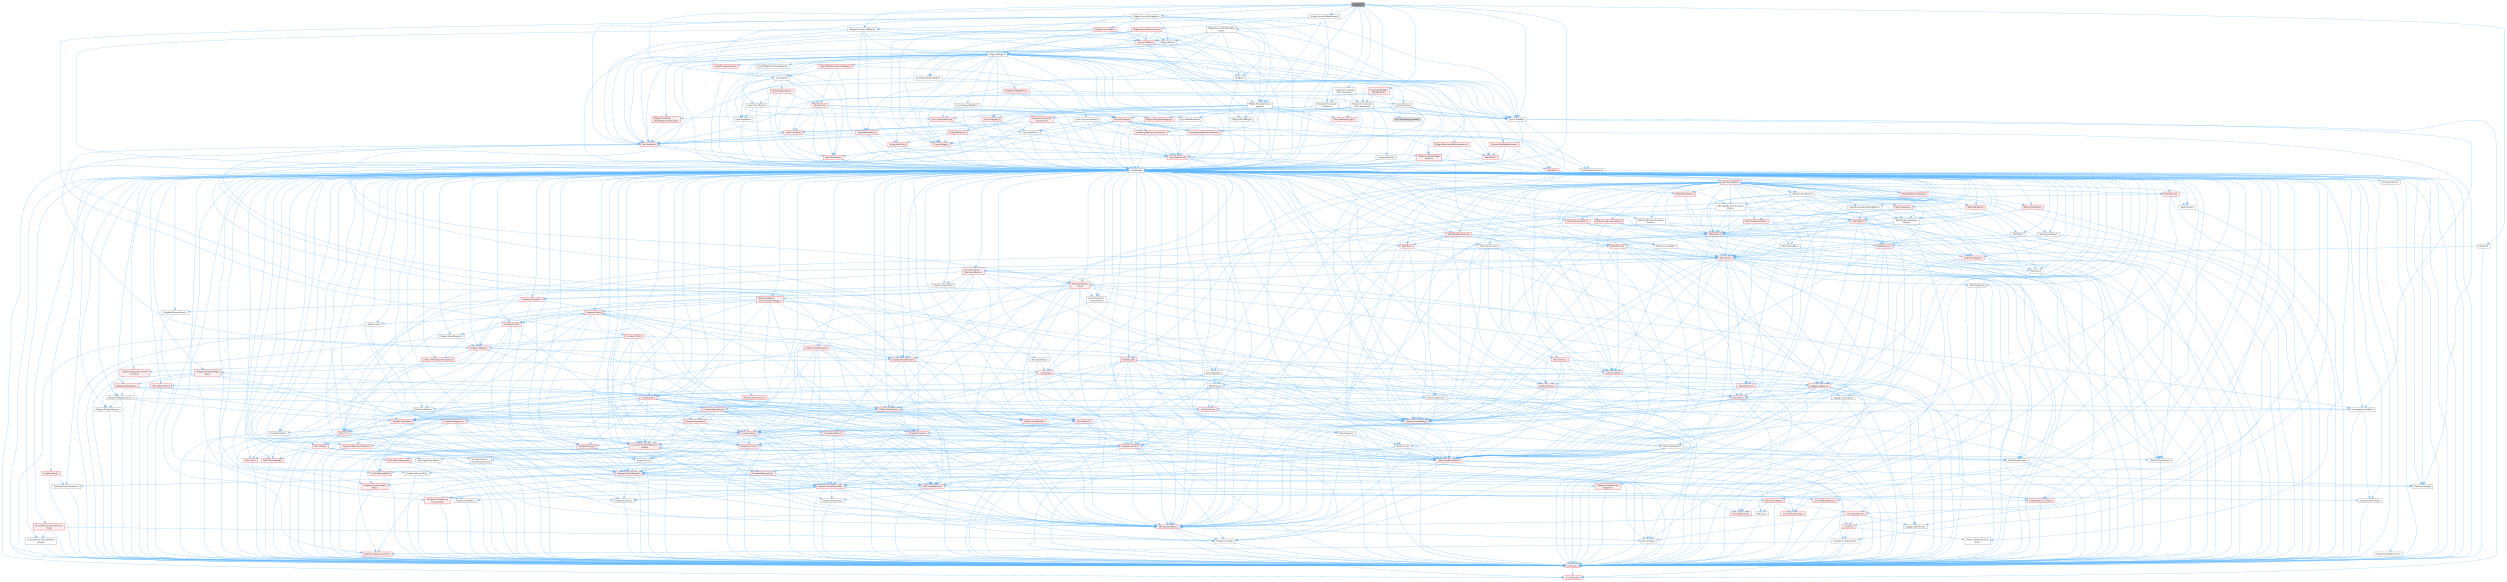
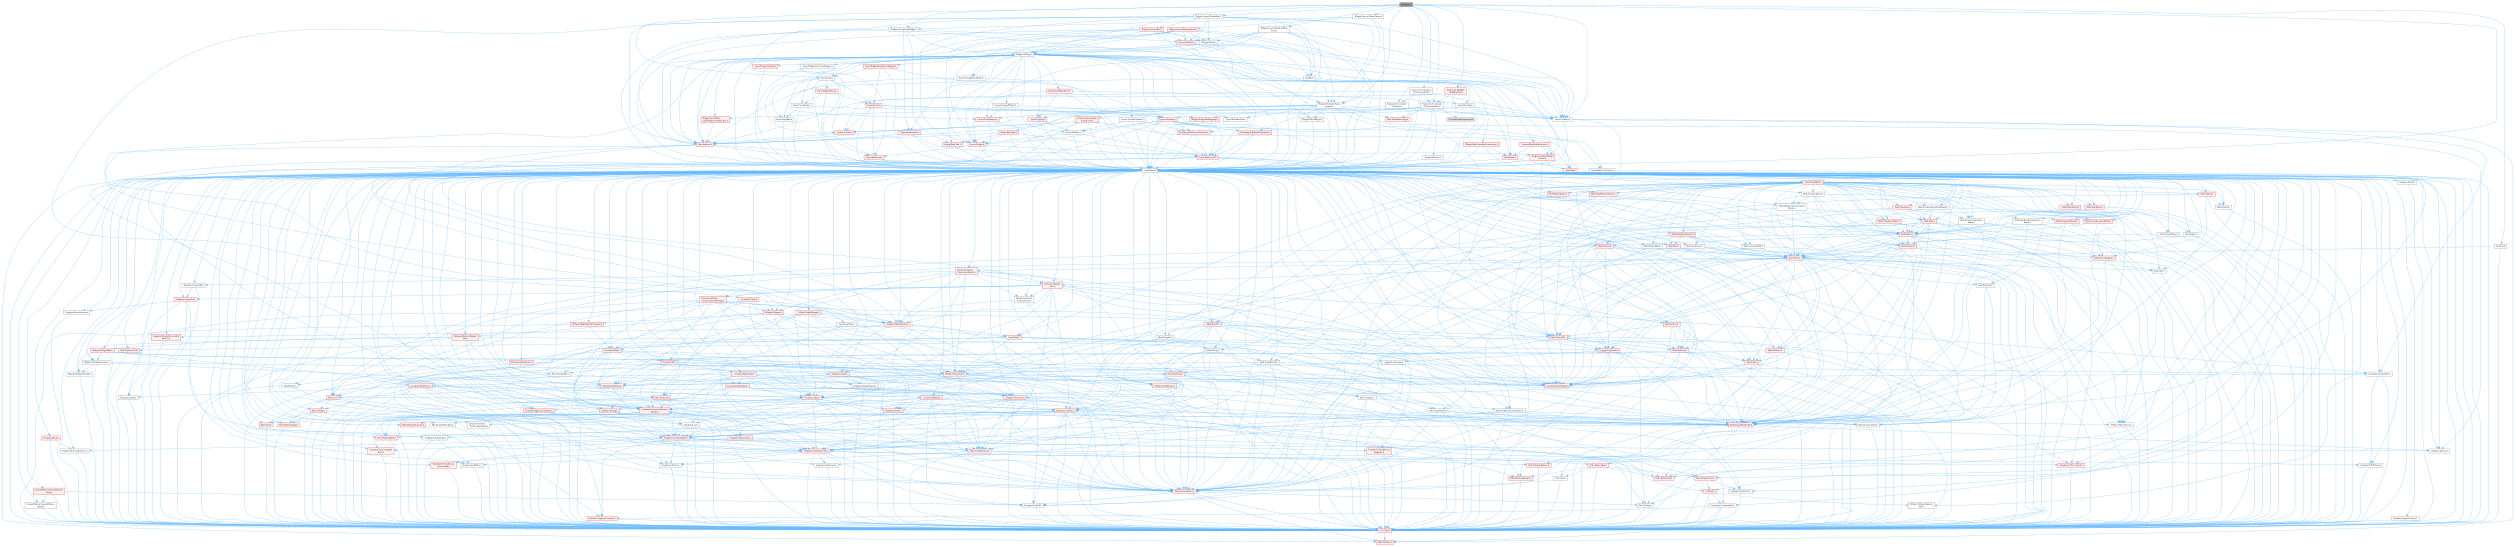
(465, 342) -> (795, 360)
(1403, 446) -> (1510, 411)
(972, 474) -> none
